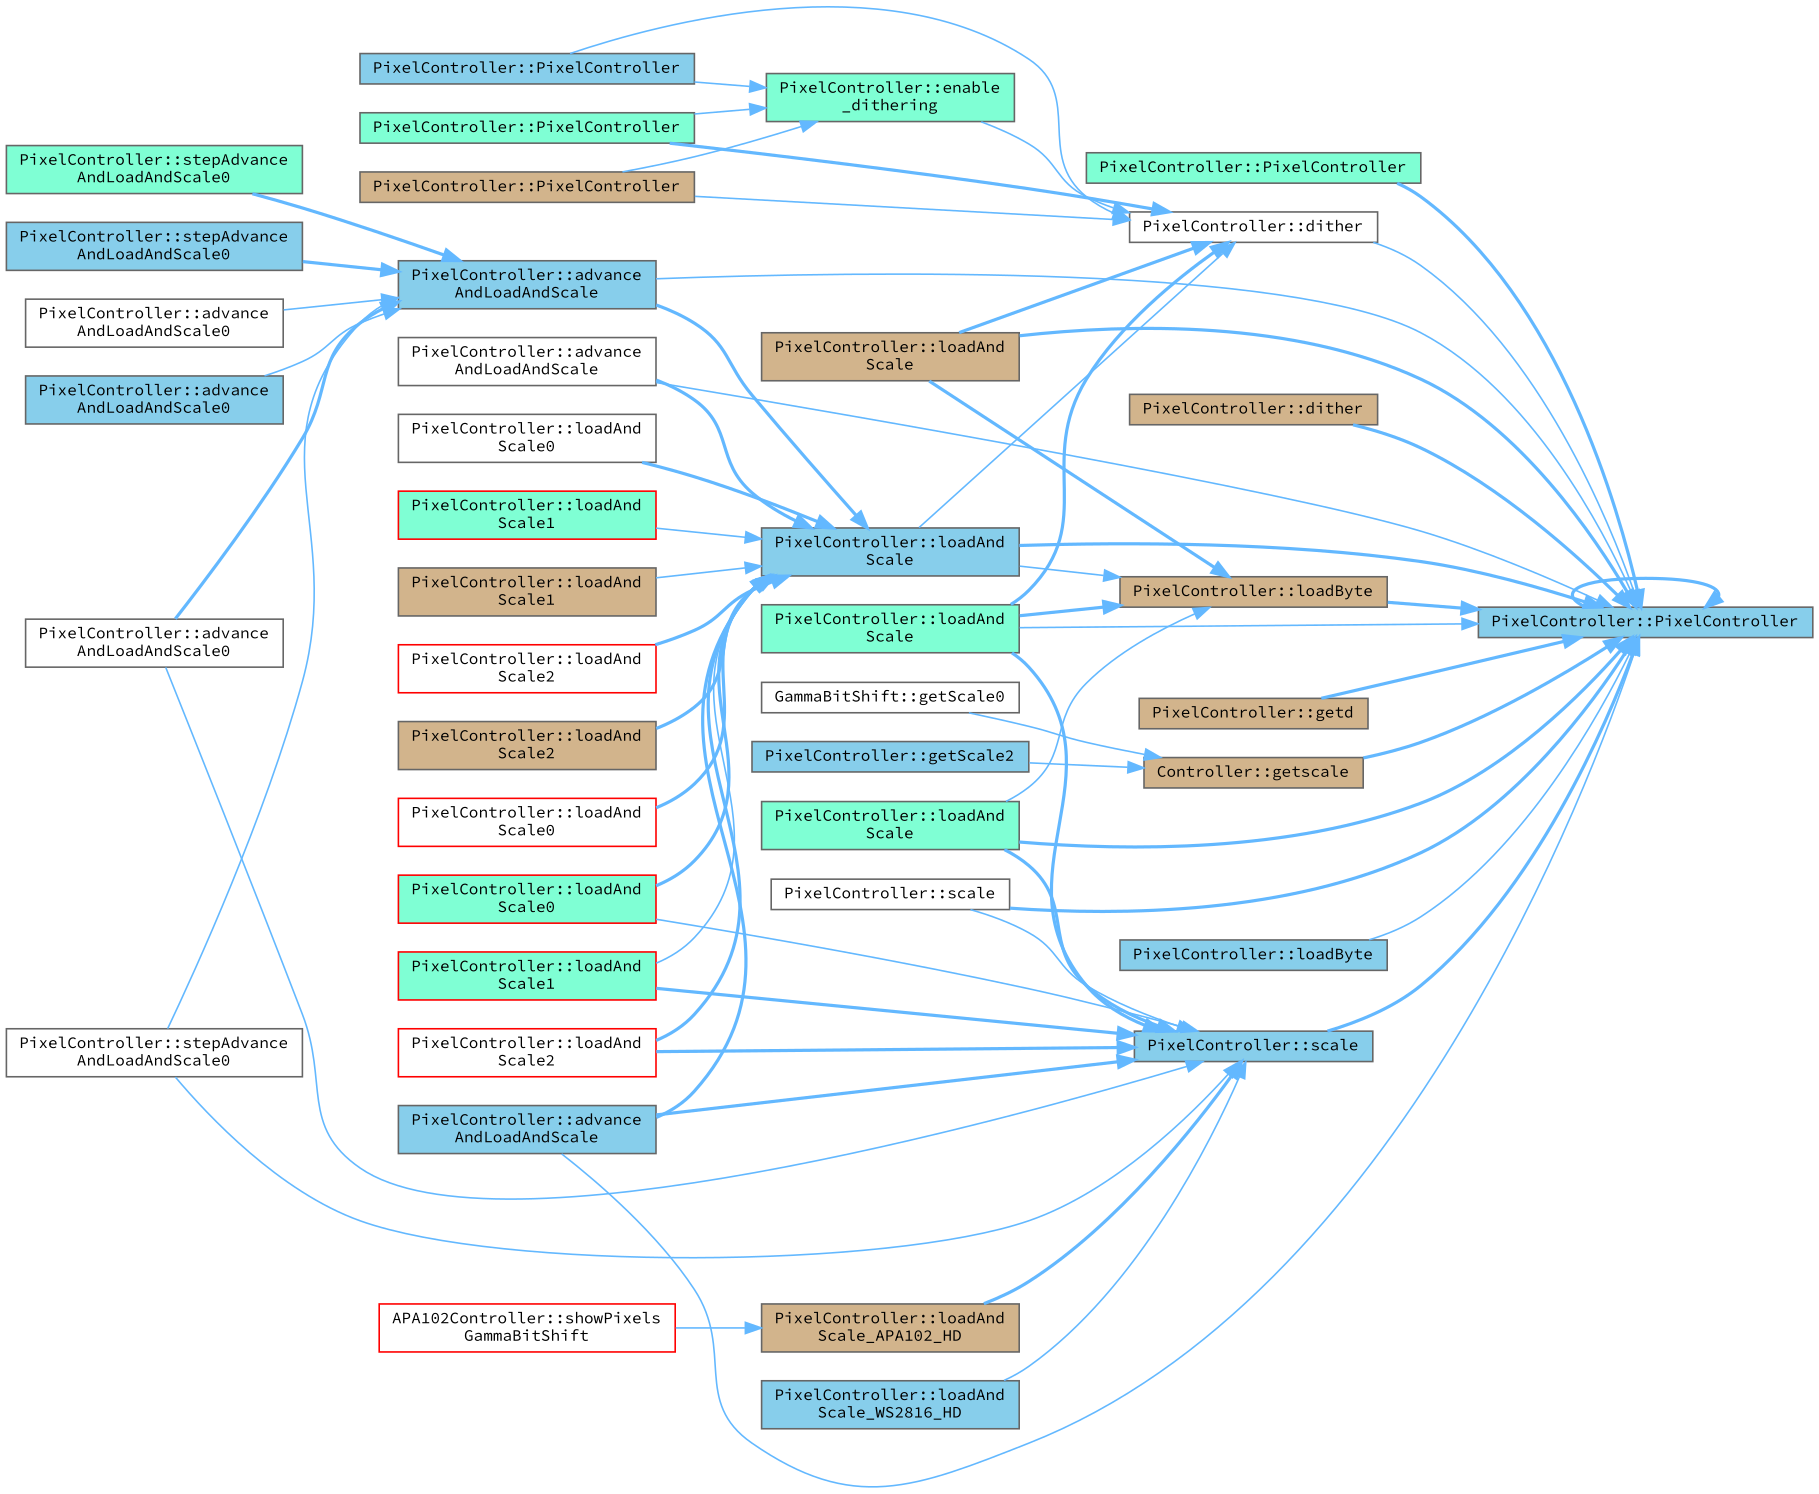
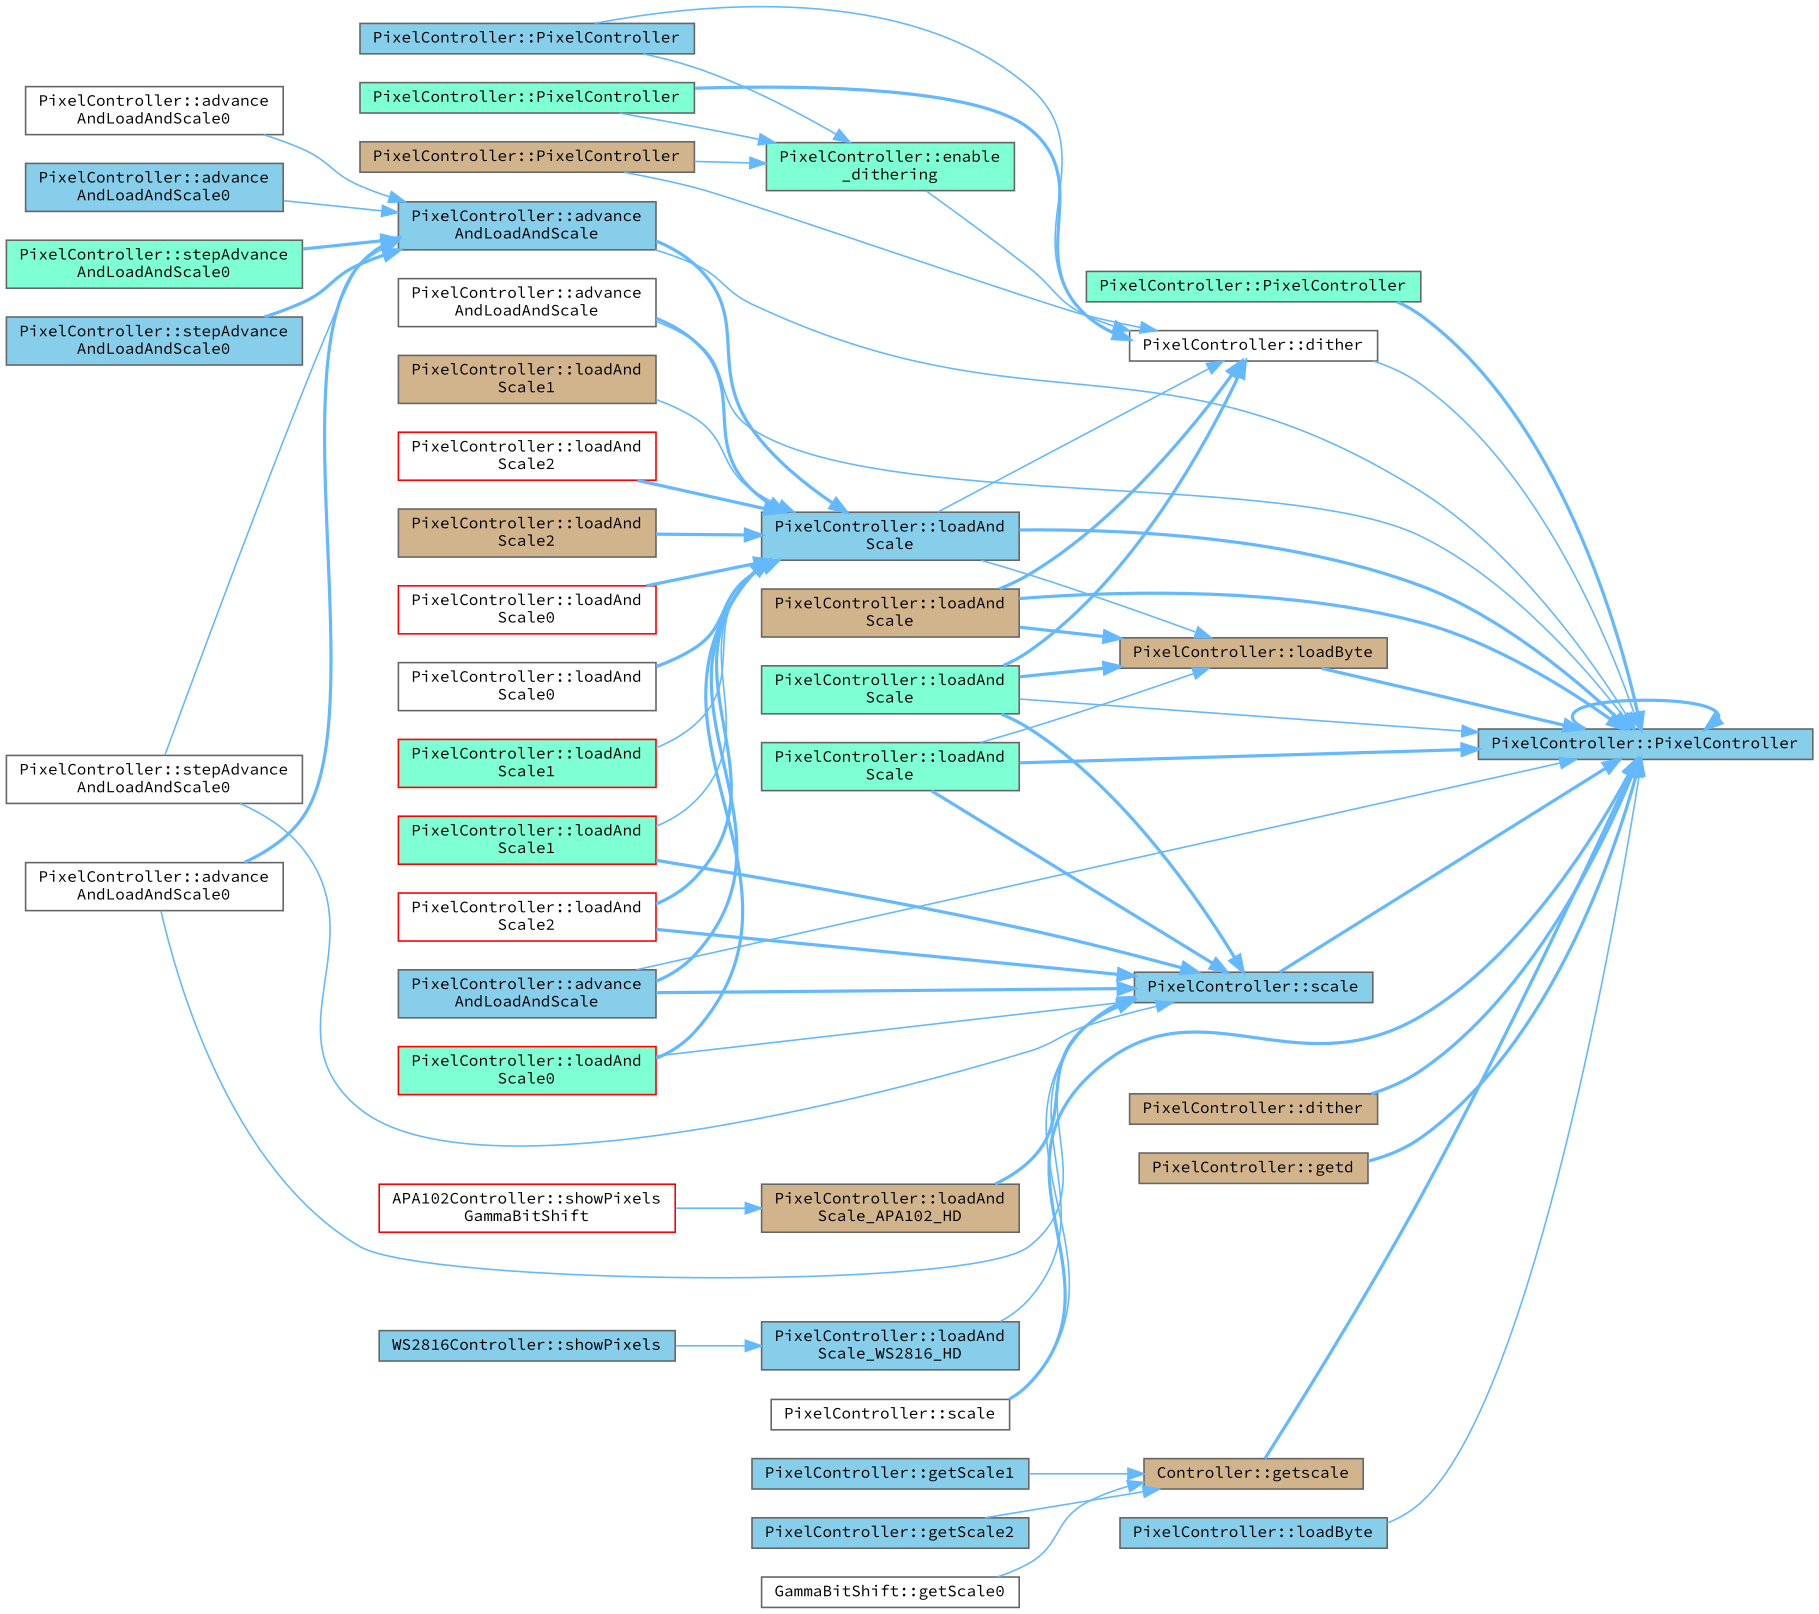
none -> (527, 1346)
none -> (890, 1474)
